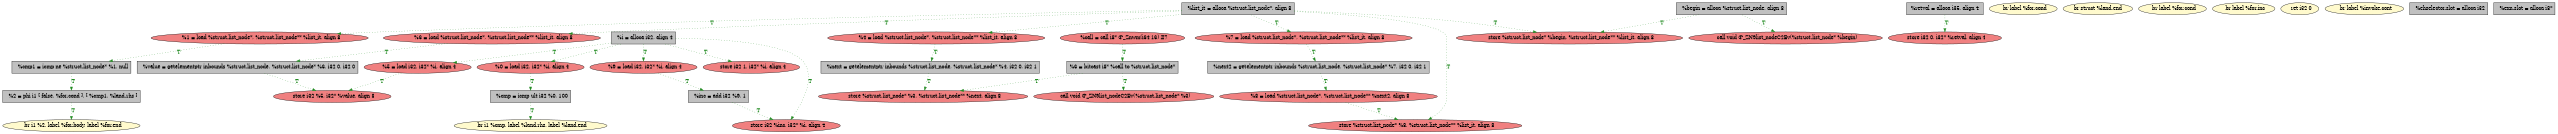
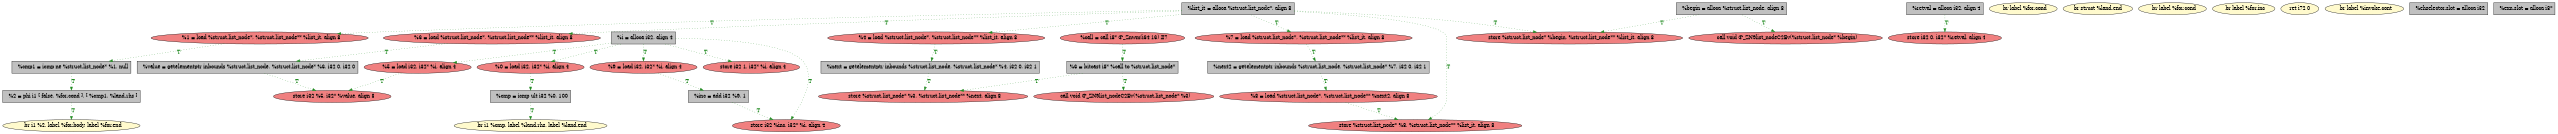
(1945, 9) -> (1945, 9)
(2300, 9) -> (2300, 9)
